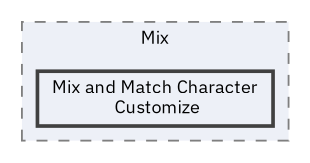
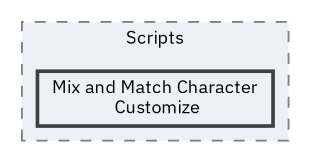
(155, 39) -> (155, 39)
